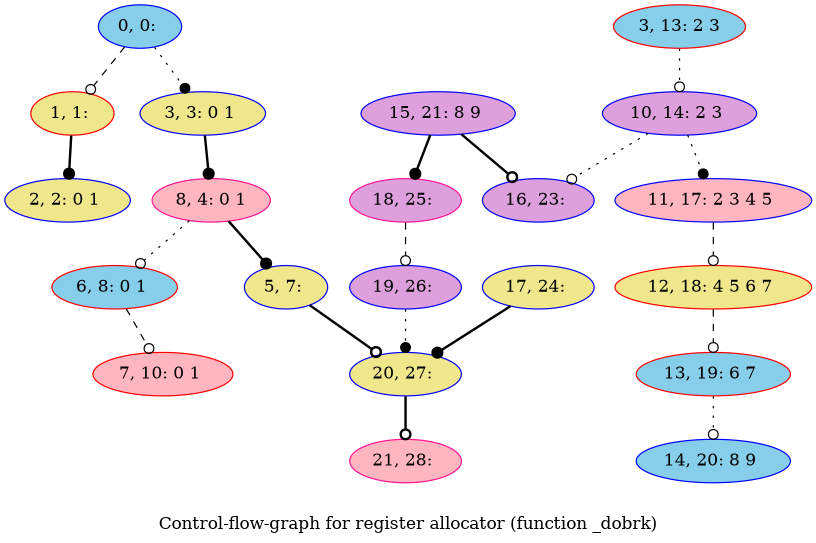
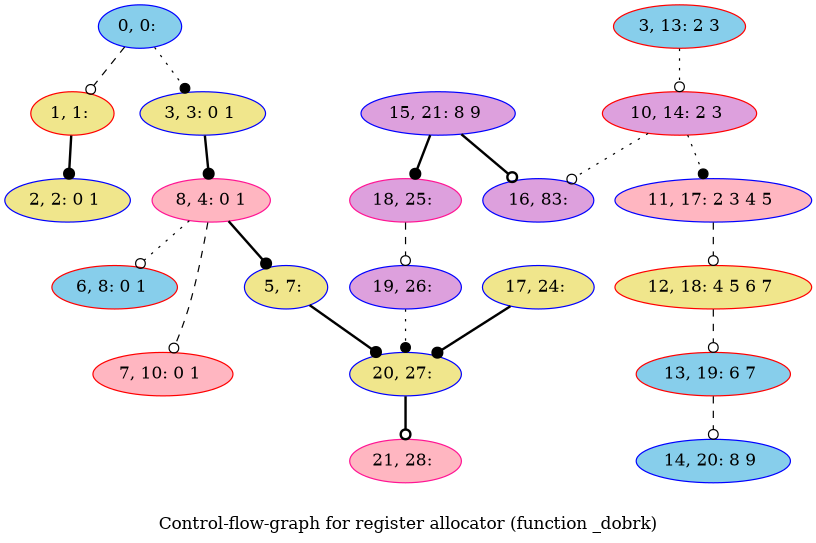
(680, 113) -> (680, 113)
(538, 200) -> (538, 200)
(136, 327) -> (195, 284)
(341, 327) -> (341, 327)
(713, 413) -> (713, 413)
